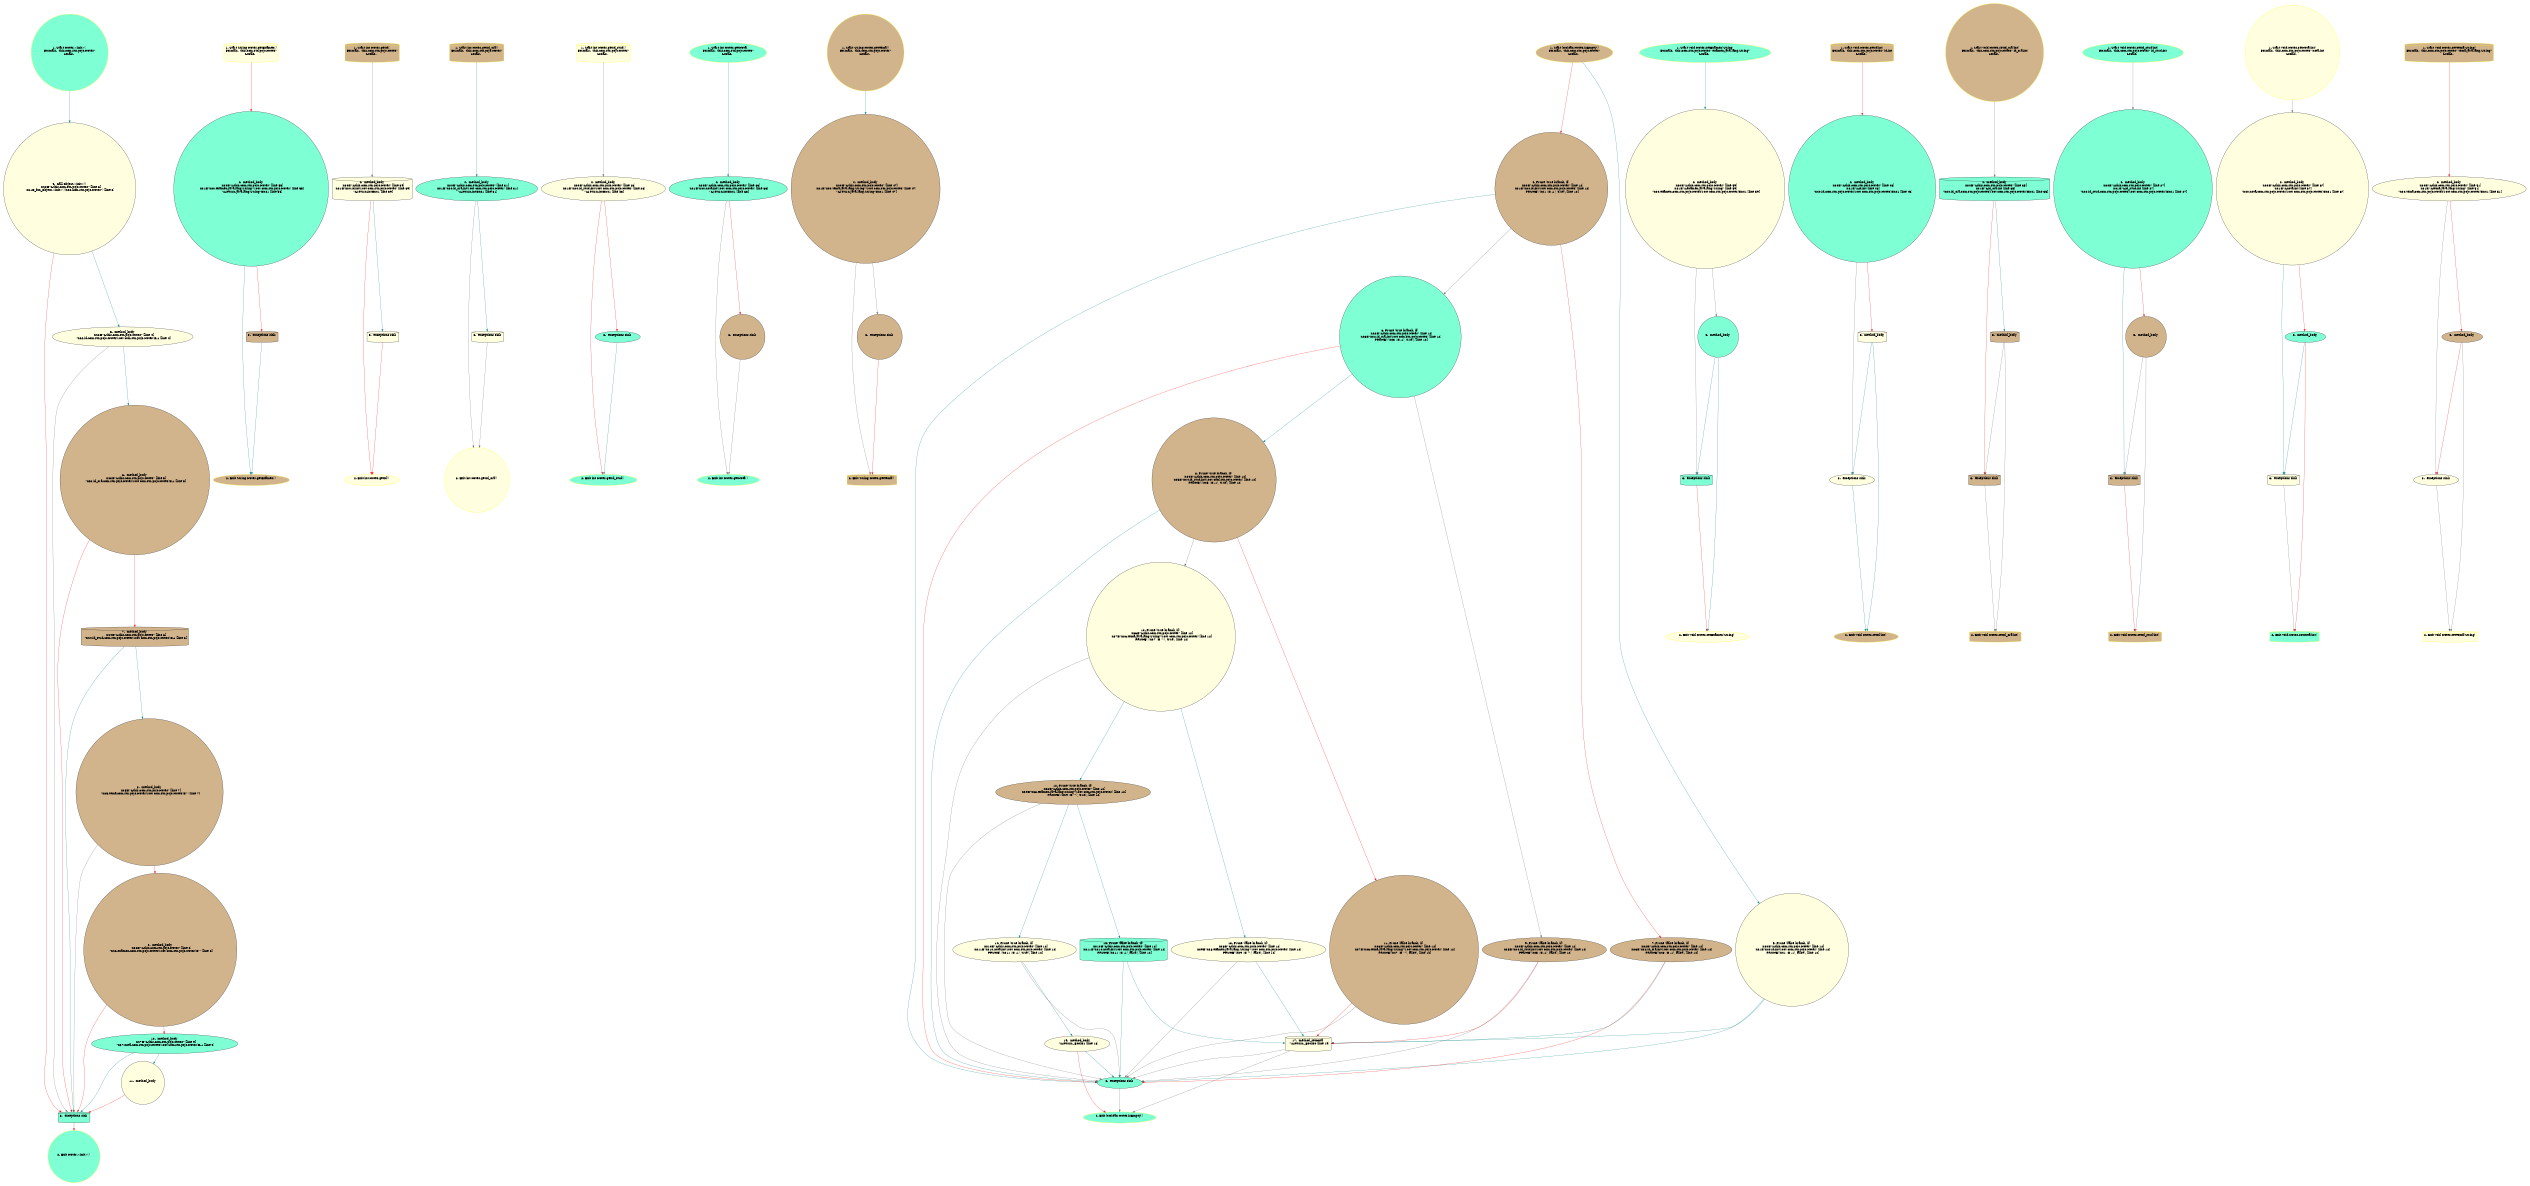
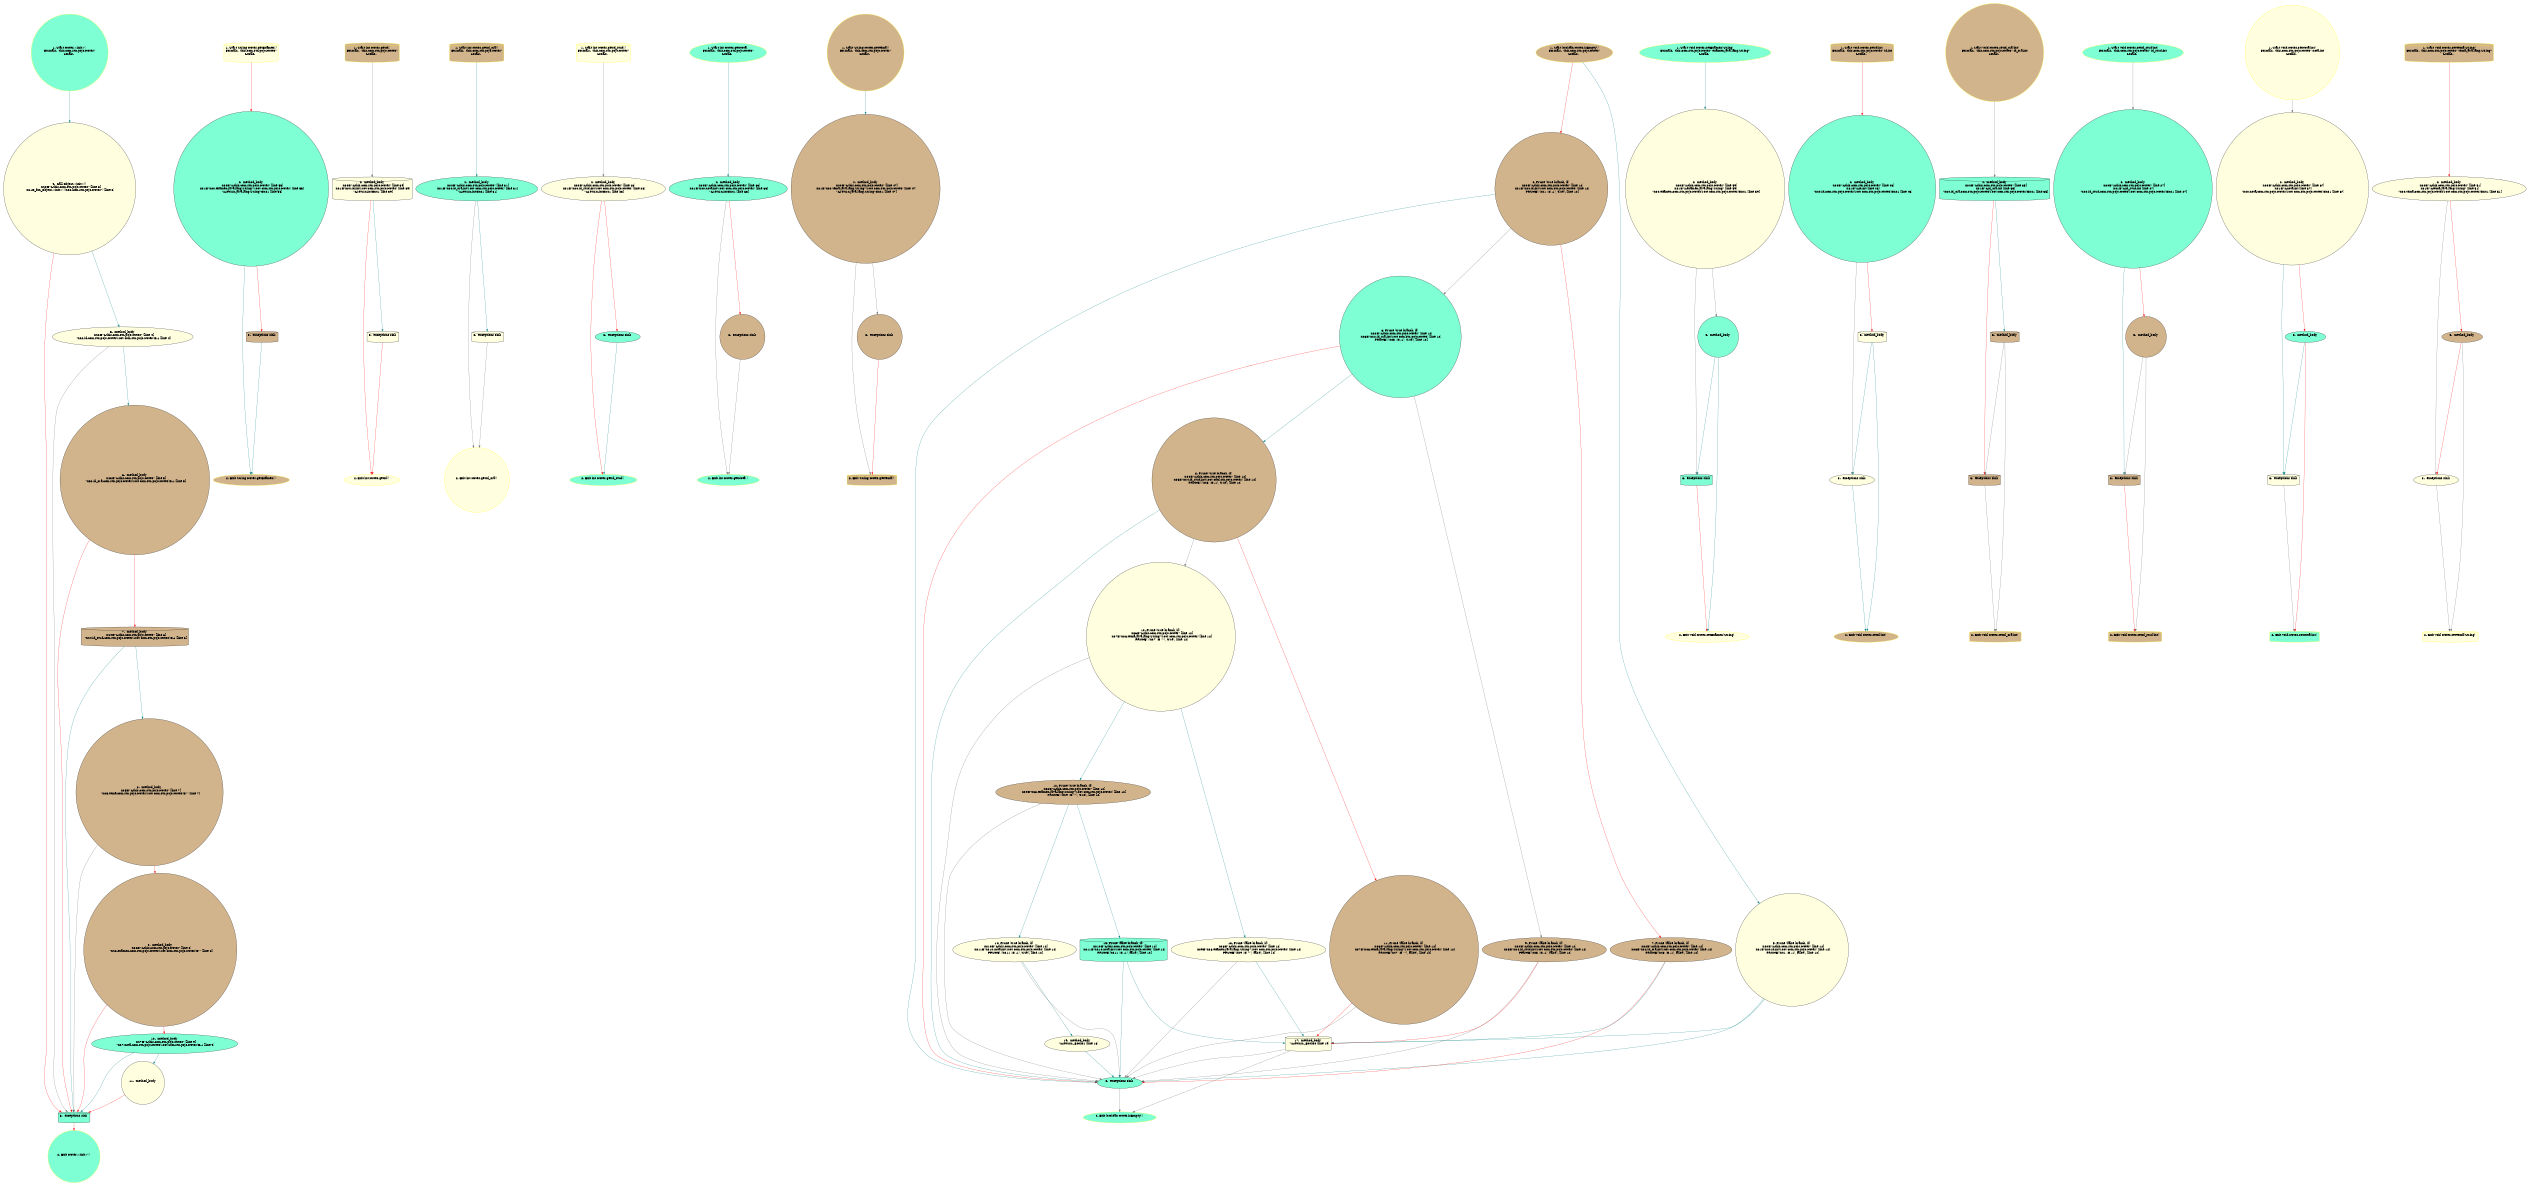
(1308, 1044) -> (1308, 1044)
(1084, 1085) -> none
